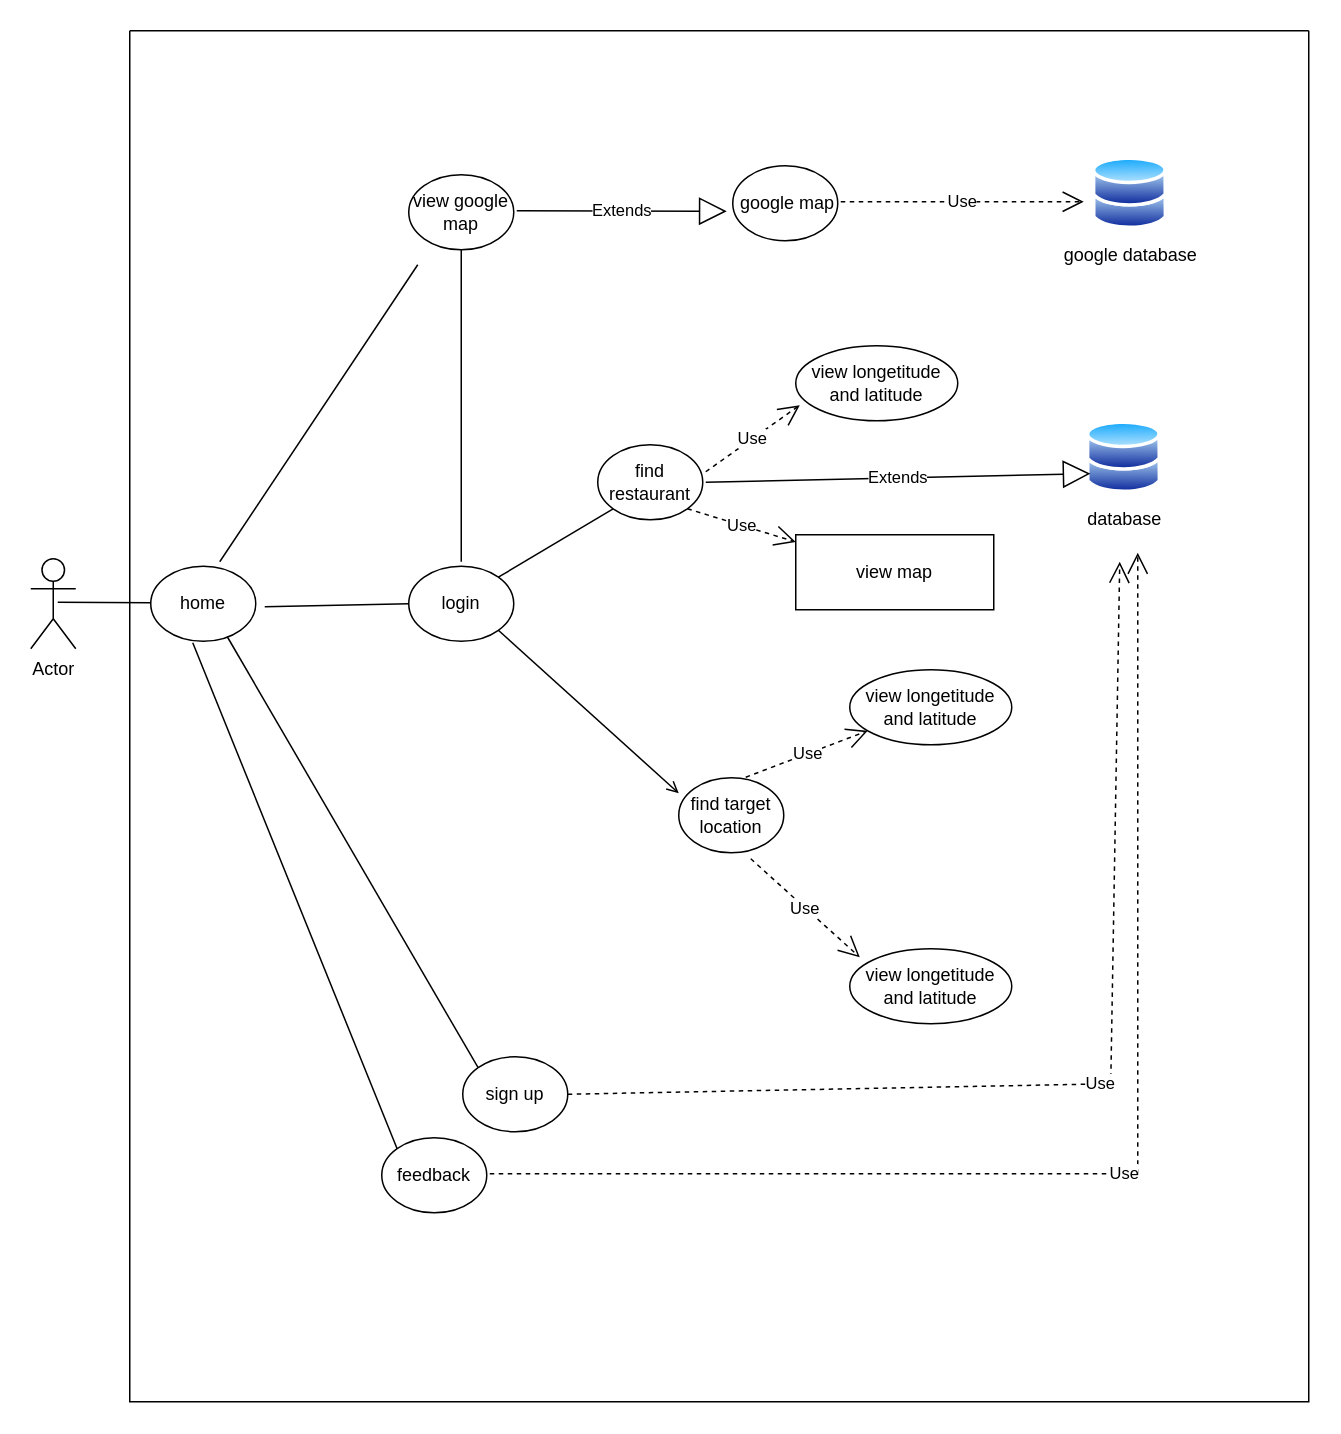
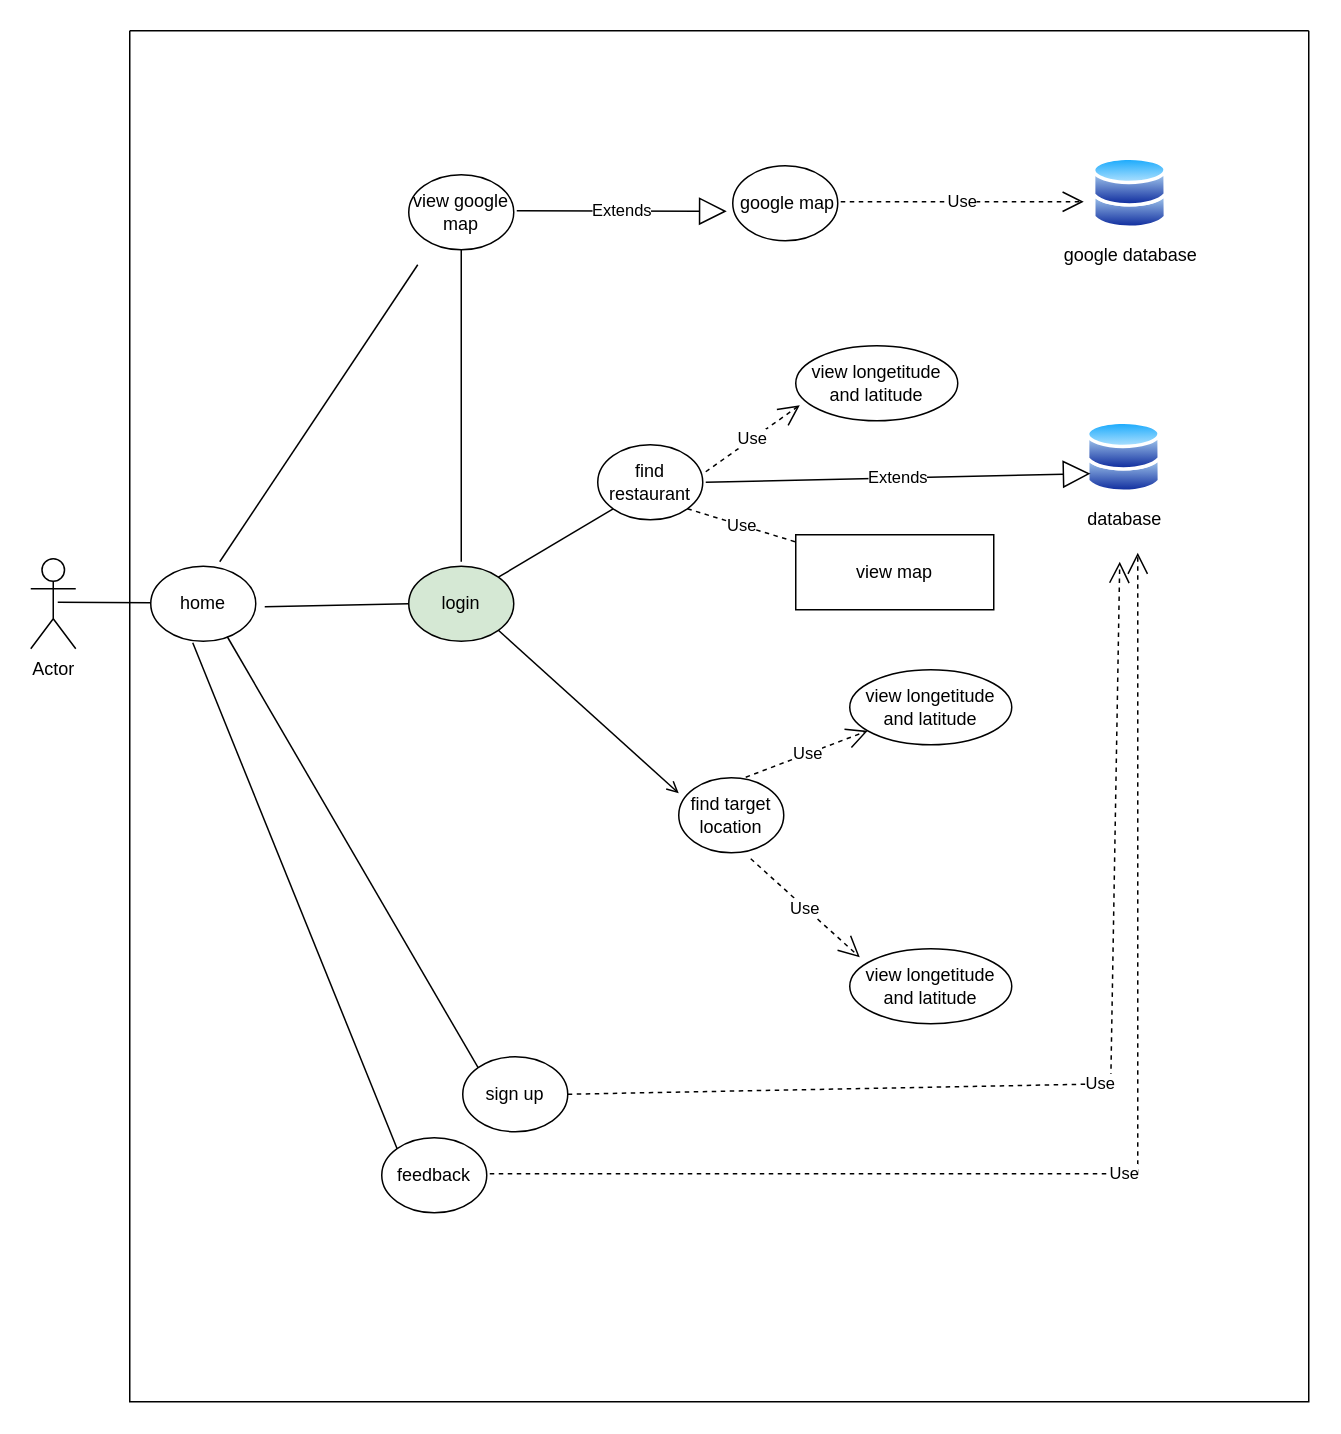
(790, 540) -> (790, 540)
(461, 604) -> (461, 604)
